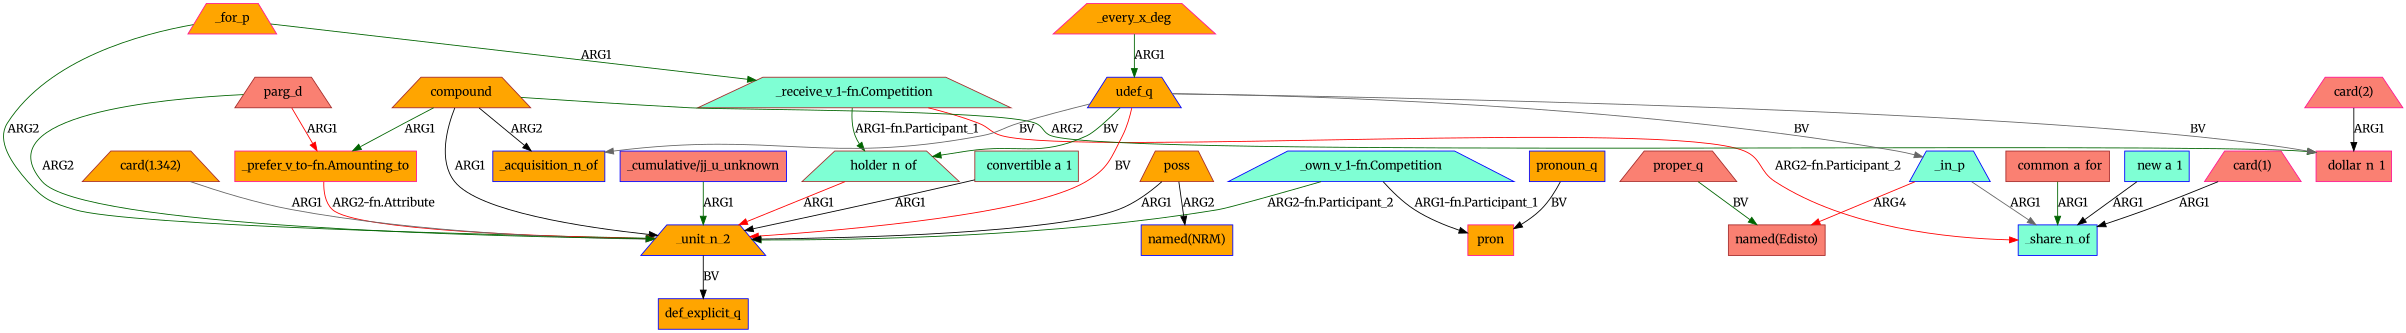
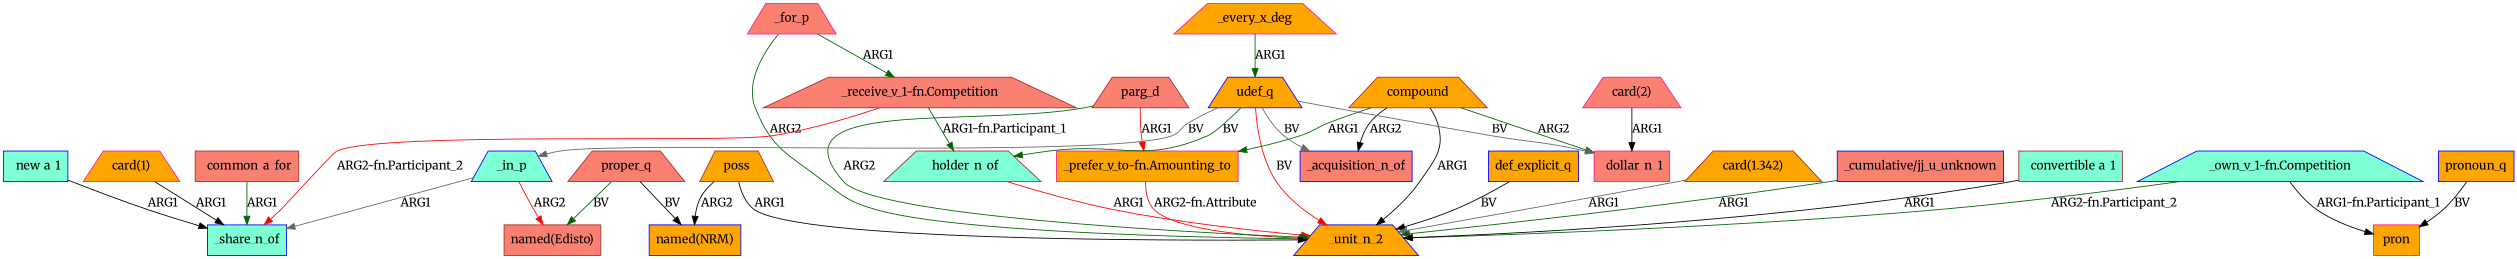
(232, 19) -> (792, 19)
(854, 92) -> (920, 92)
(549, 166) -> (1356, 166)
(2253, 166) -> (132, 166)
none -> (658, 200)
(1890, 203) -> (550, 203)
(703, 273) -> (1459, 208)
